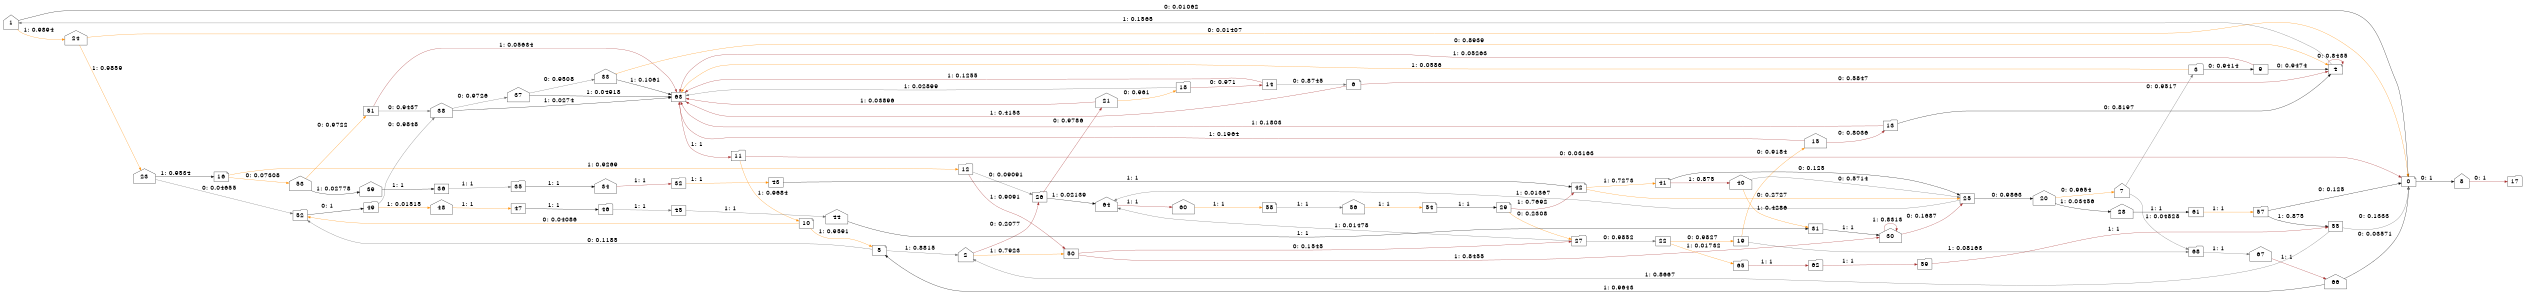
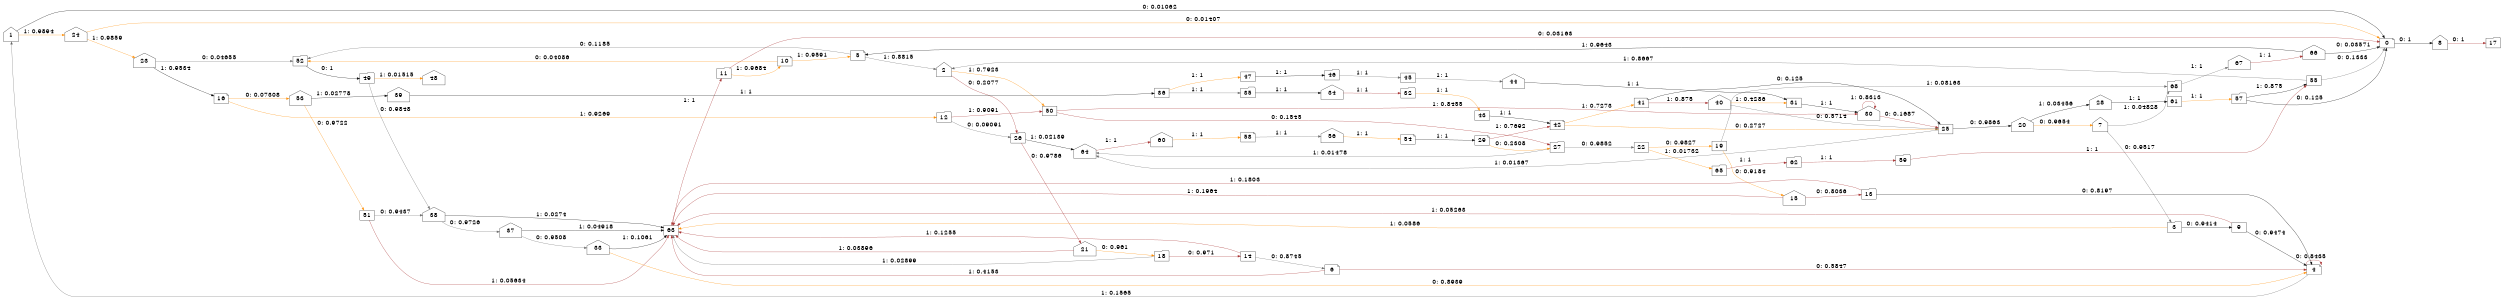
(480, 208) -> (1203, 82)
